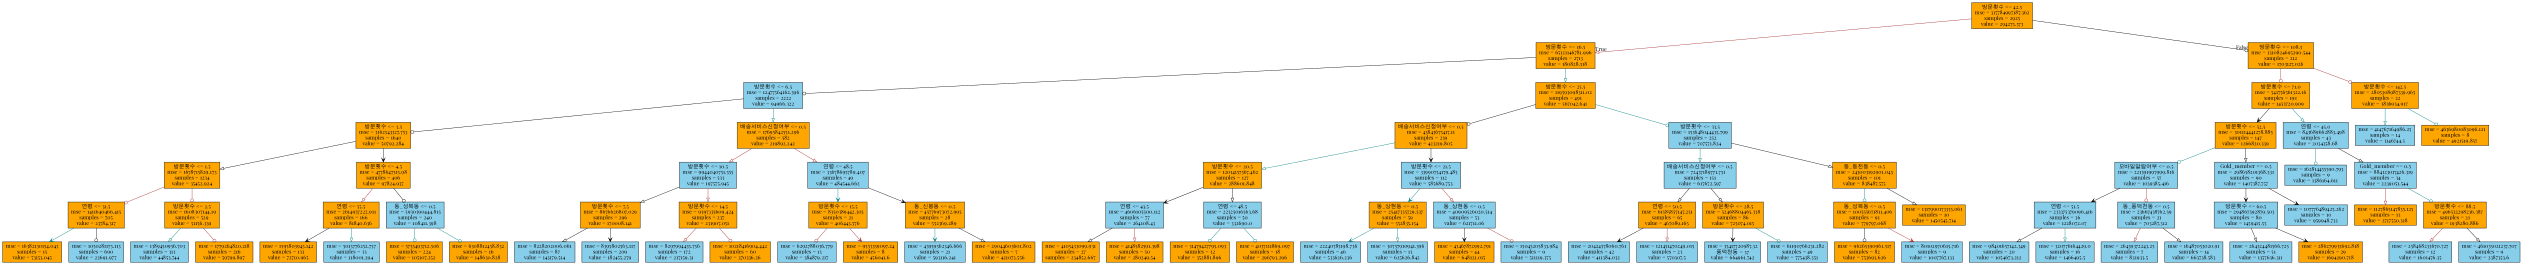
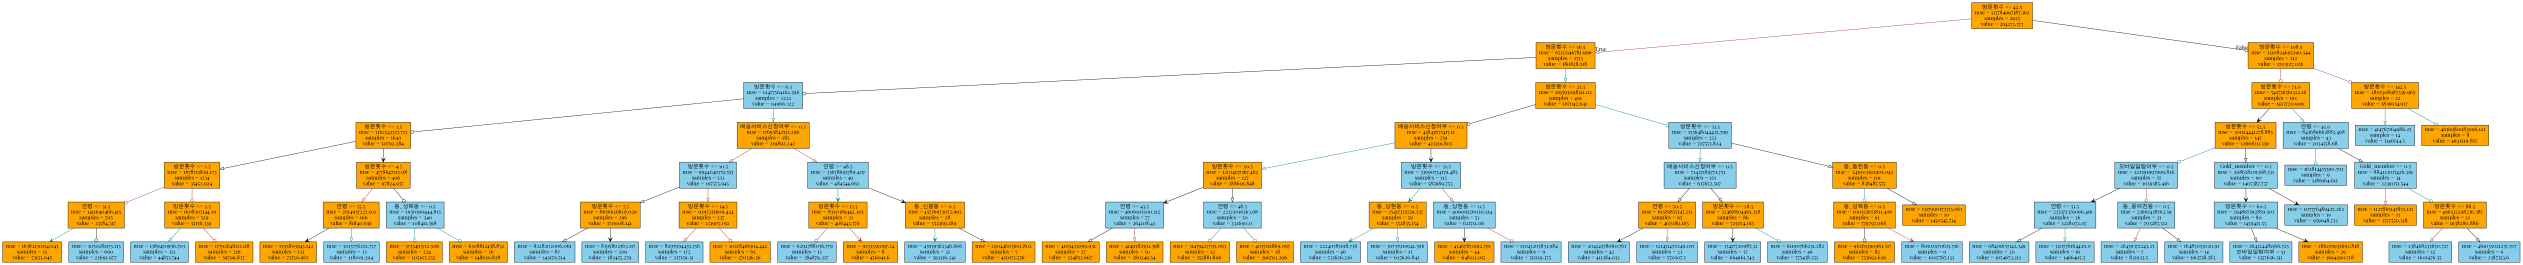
(224, 252) -> (224, 252)
(740, 252) -> (740, 252)
(1071, 252) -> (1071, 252)
(1135, 252) -> (1135, 252)
(1733, 252) -> (1733, 252)
(2261, 252) -> (2261, 252)
